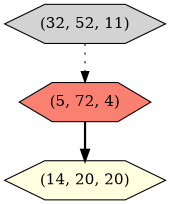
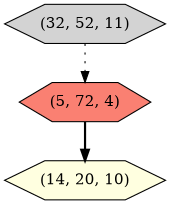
(85, 180) -> (85, 180)
